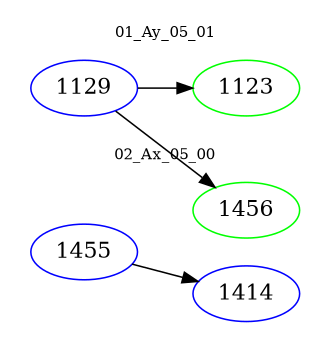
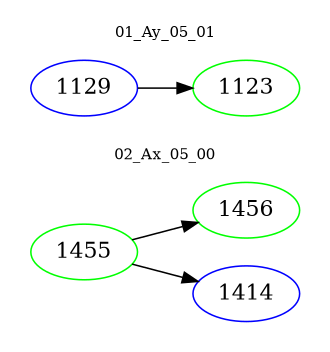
(168, 151) -> (158, 233)
(84, 252) -> (84, 252)
